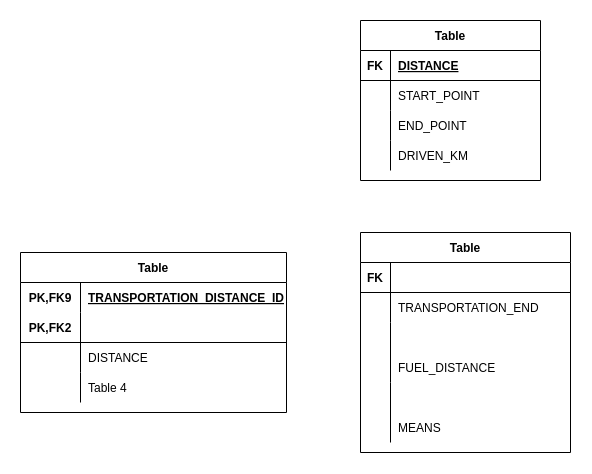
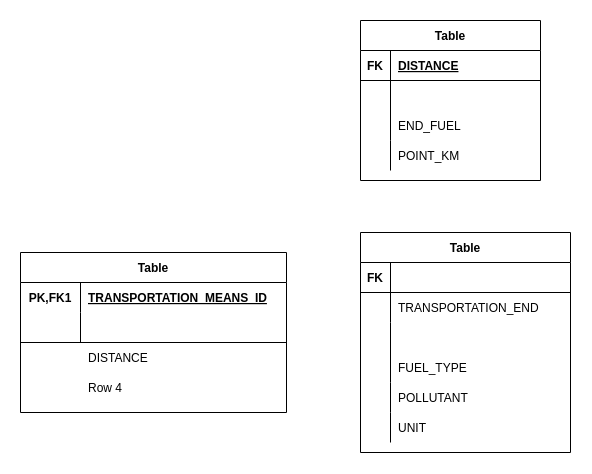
(466, 96) -> none
(428, 126) -> (425, 126)
(428, 156) -> (425, 156)
(50, 298) -> (50, 298)
(175, 298) -> (165, 298)
(51, 328) -> none
(442, 368) -> (428, 368)
(108, 388) -> (103, 388)
none -> (481, 398)
(415, 428) -> (411, 428)
